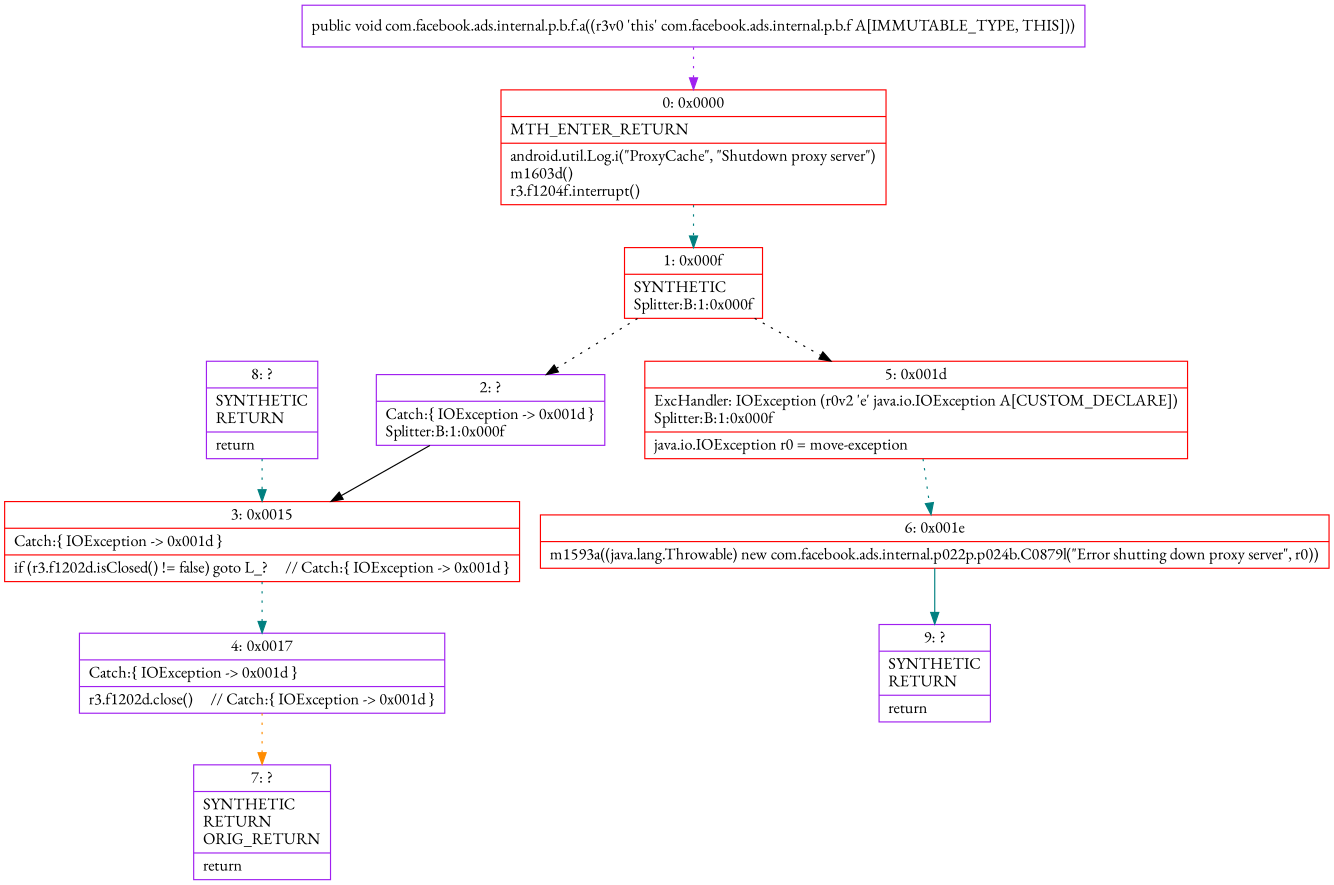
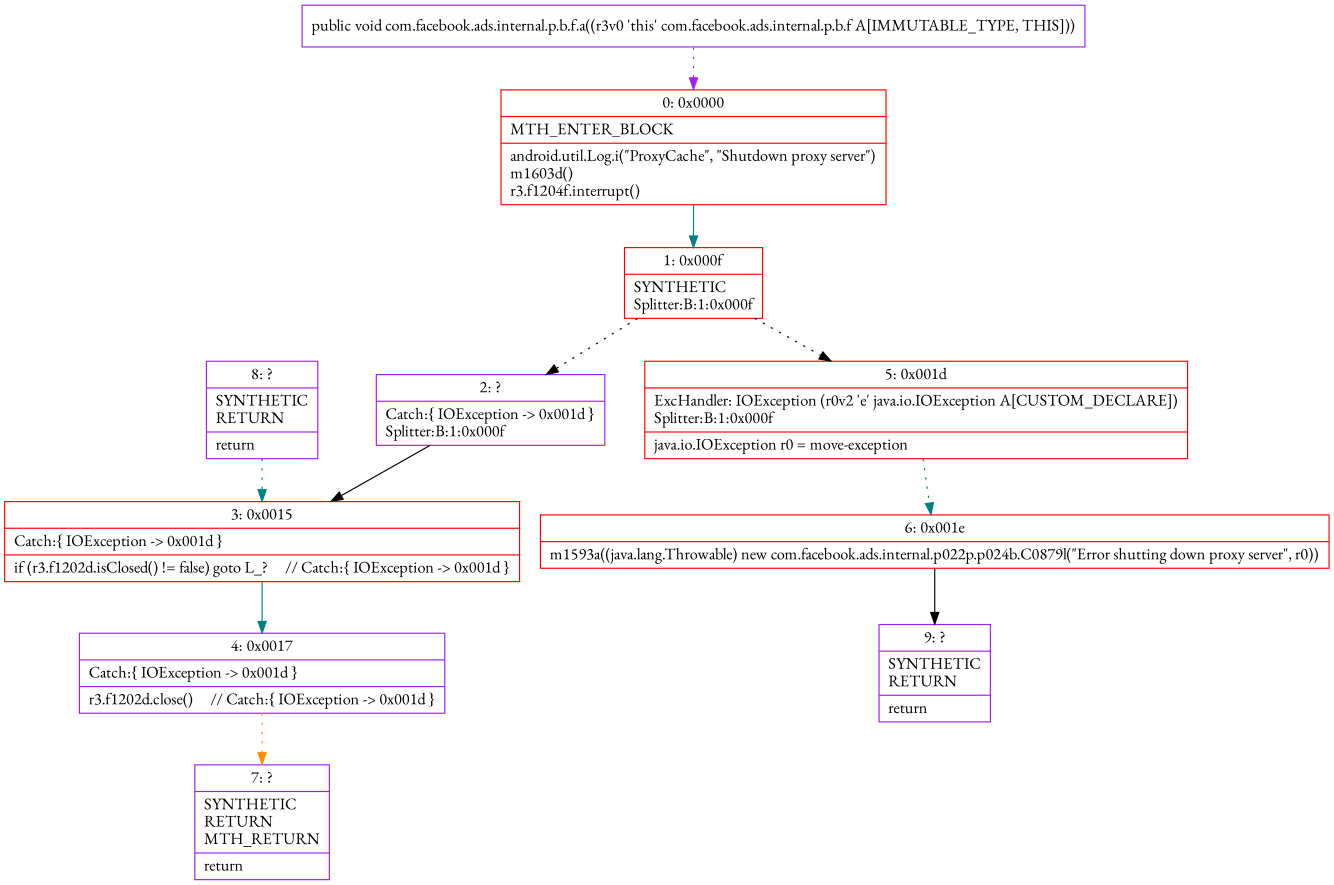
(600, 129) -> (593, 129)
(694, 220) -> (694, 220)
(935, 590) -> (935, 590)
(262, 602) -> (262, 602)
(262, 839) -> (262, 839)
